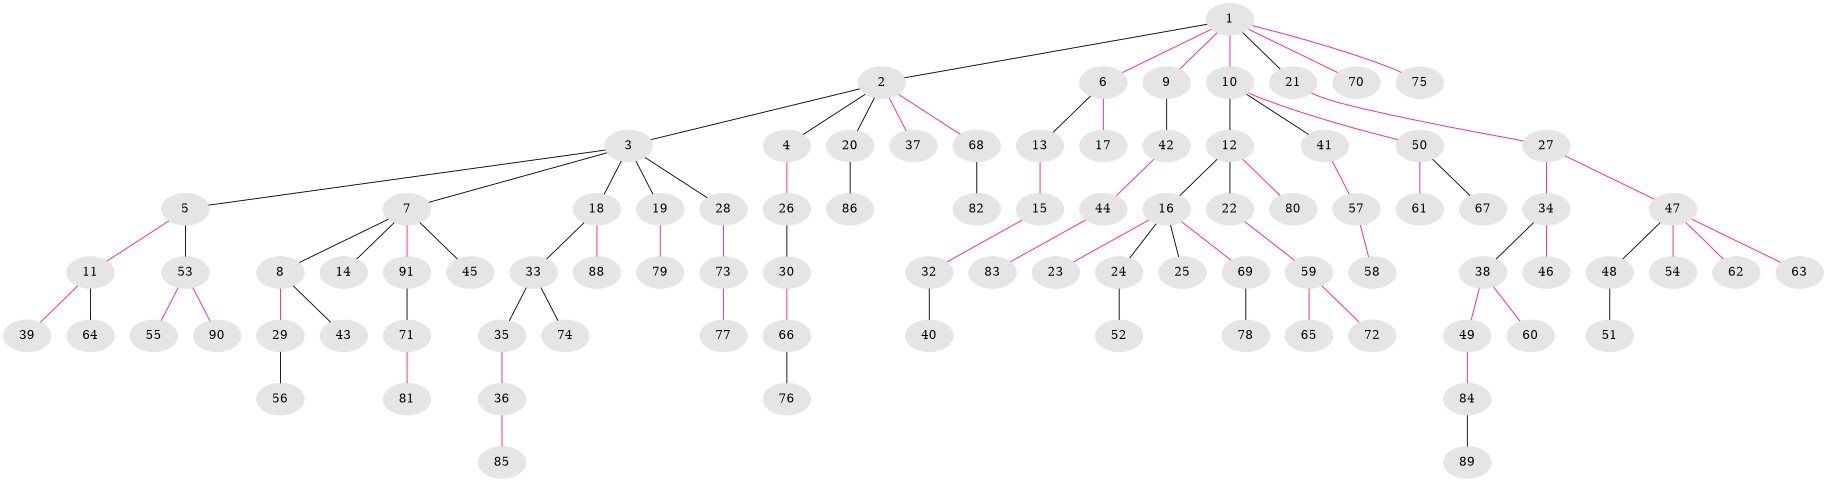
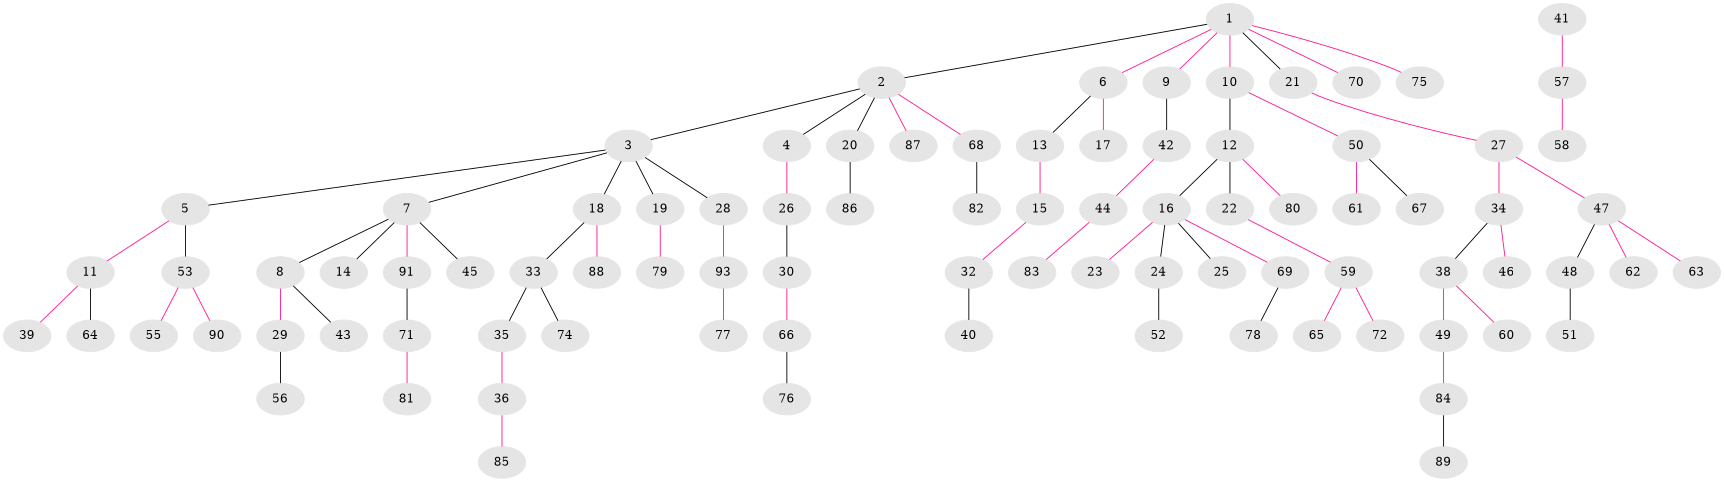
(1278, 114) -> none
(913, 146) -> (913, 146)
(724, 273) -> (724, 273)
(1673, 273) -> none
